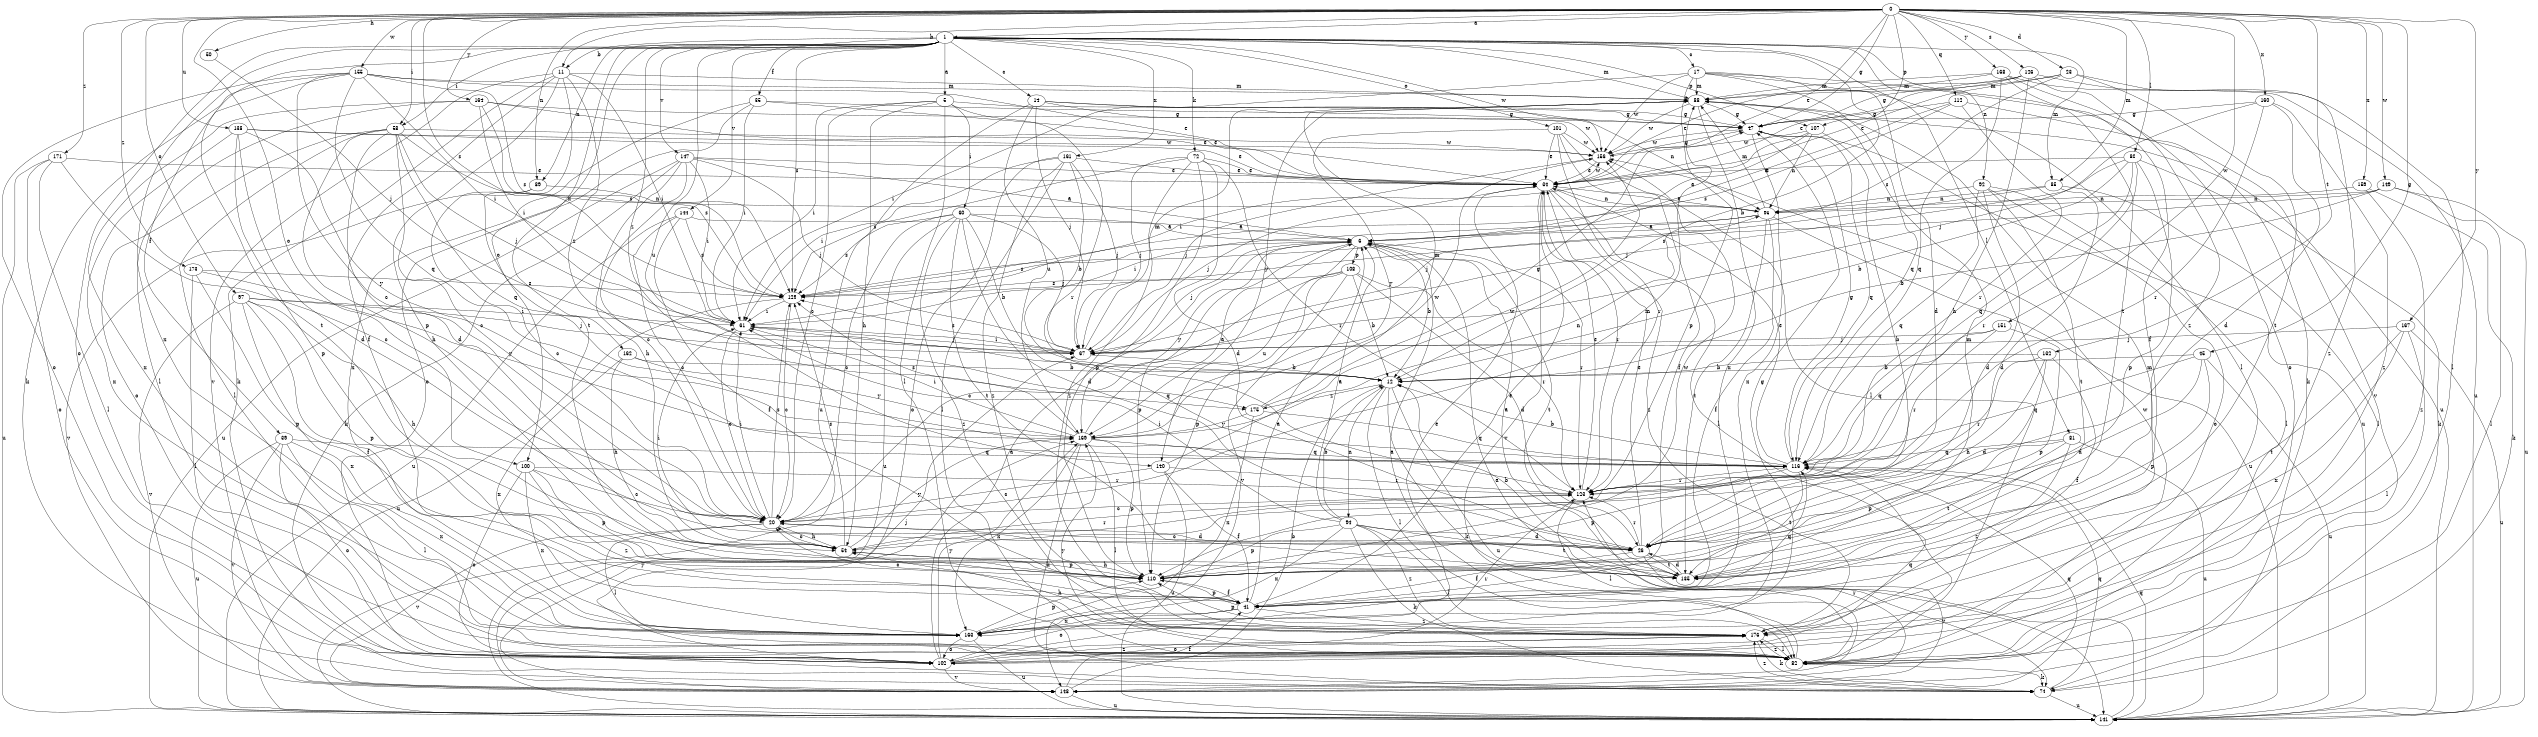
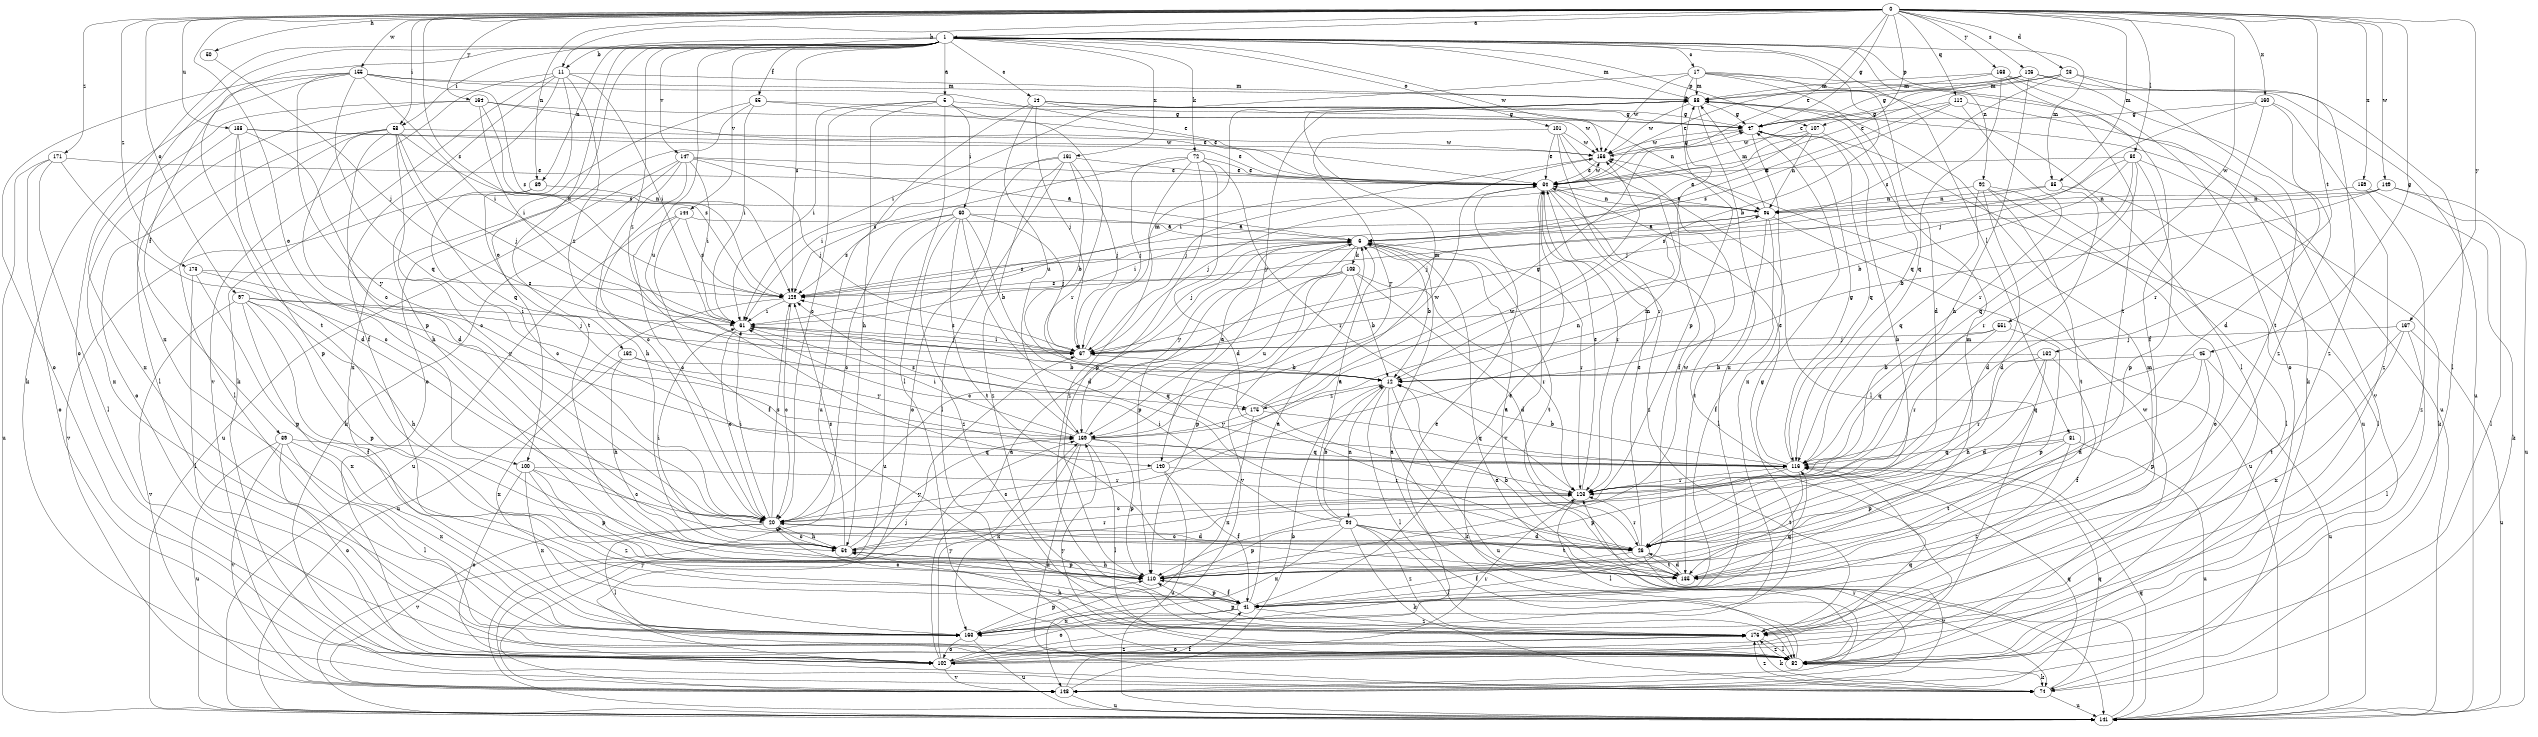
(1357, 256) -> (1357, 256)
(2002, 326) -> (2002, 326)
(2142, 438) -> (2249, 412)
